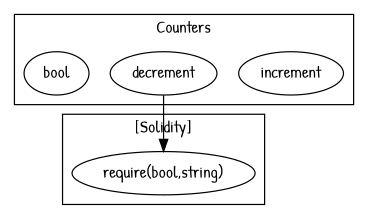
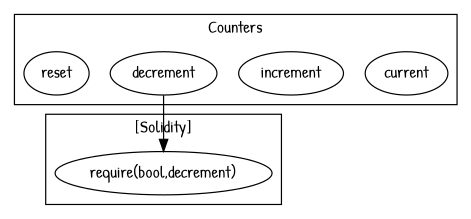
(57, 73) -> (57, 73)
none -> (407, 73)
(164, 173) -> (164, 173)
